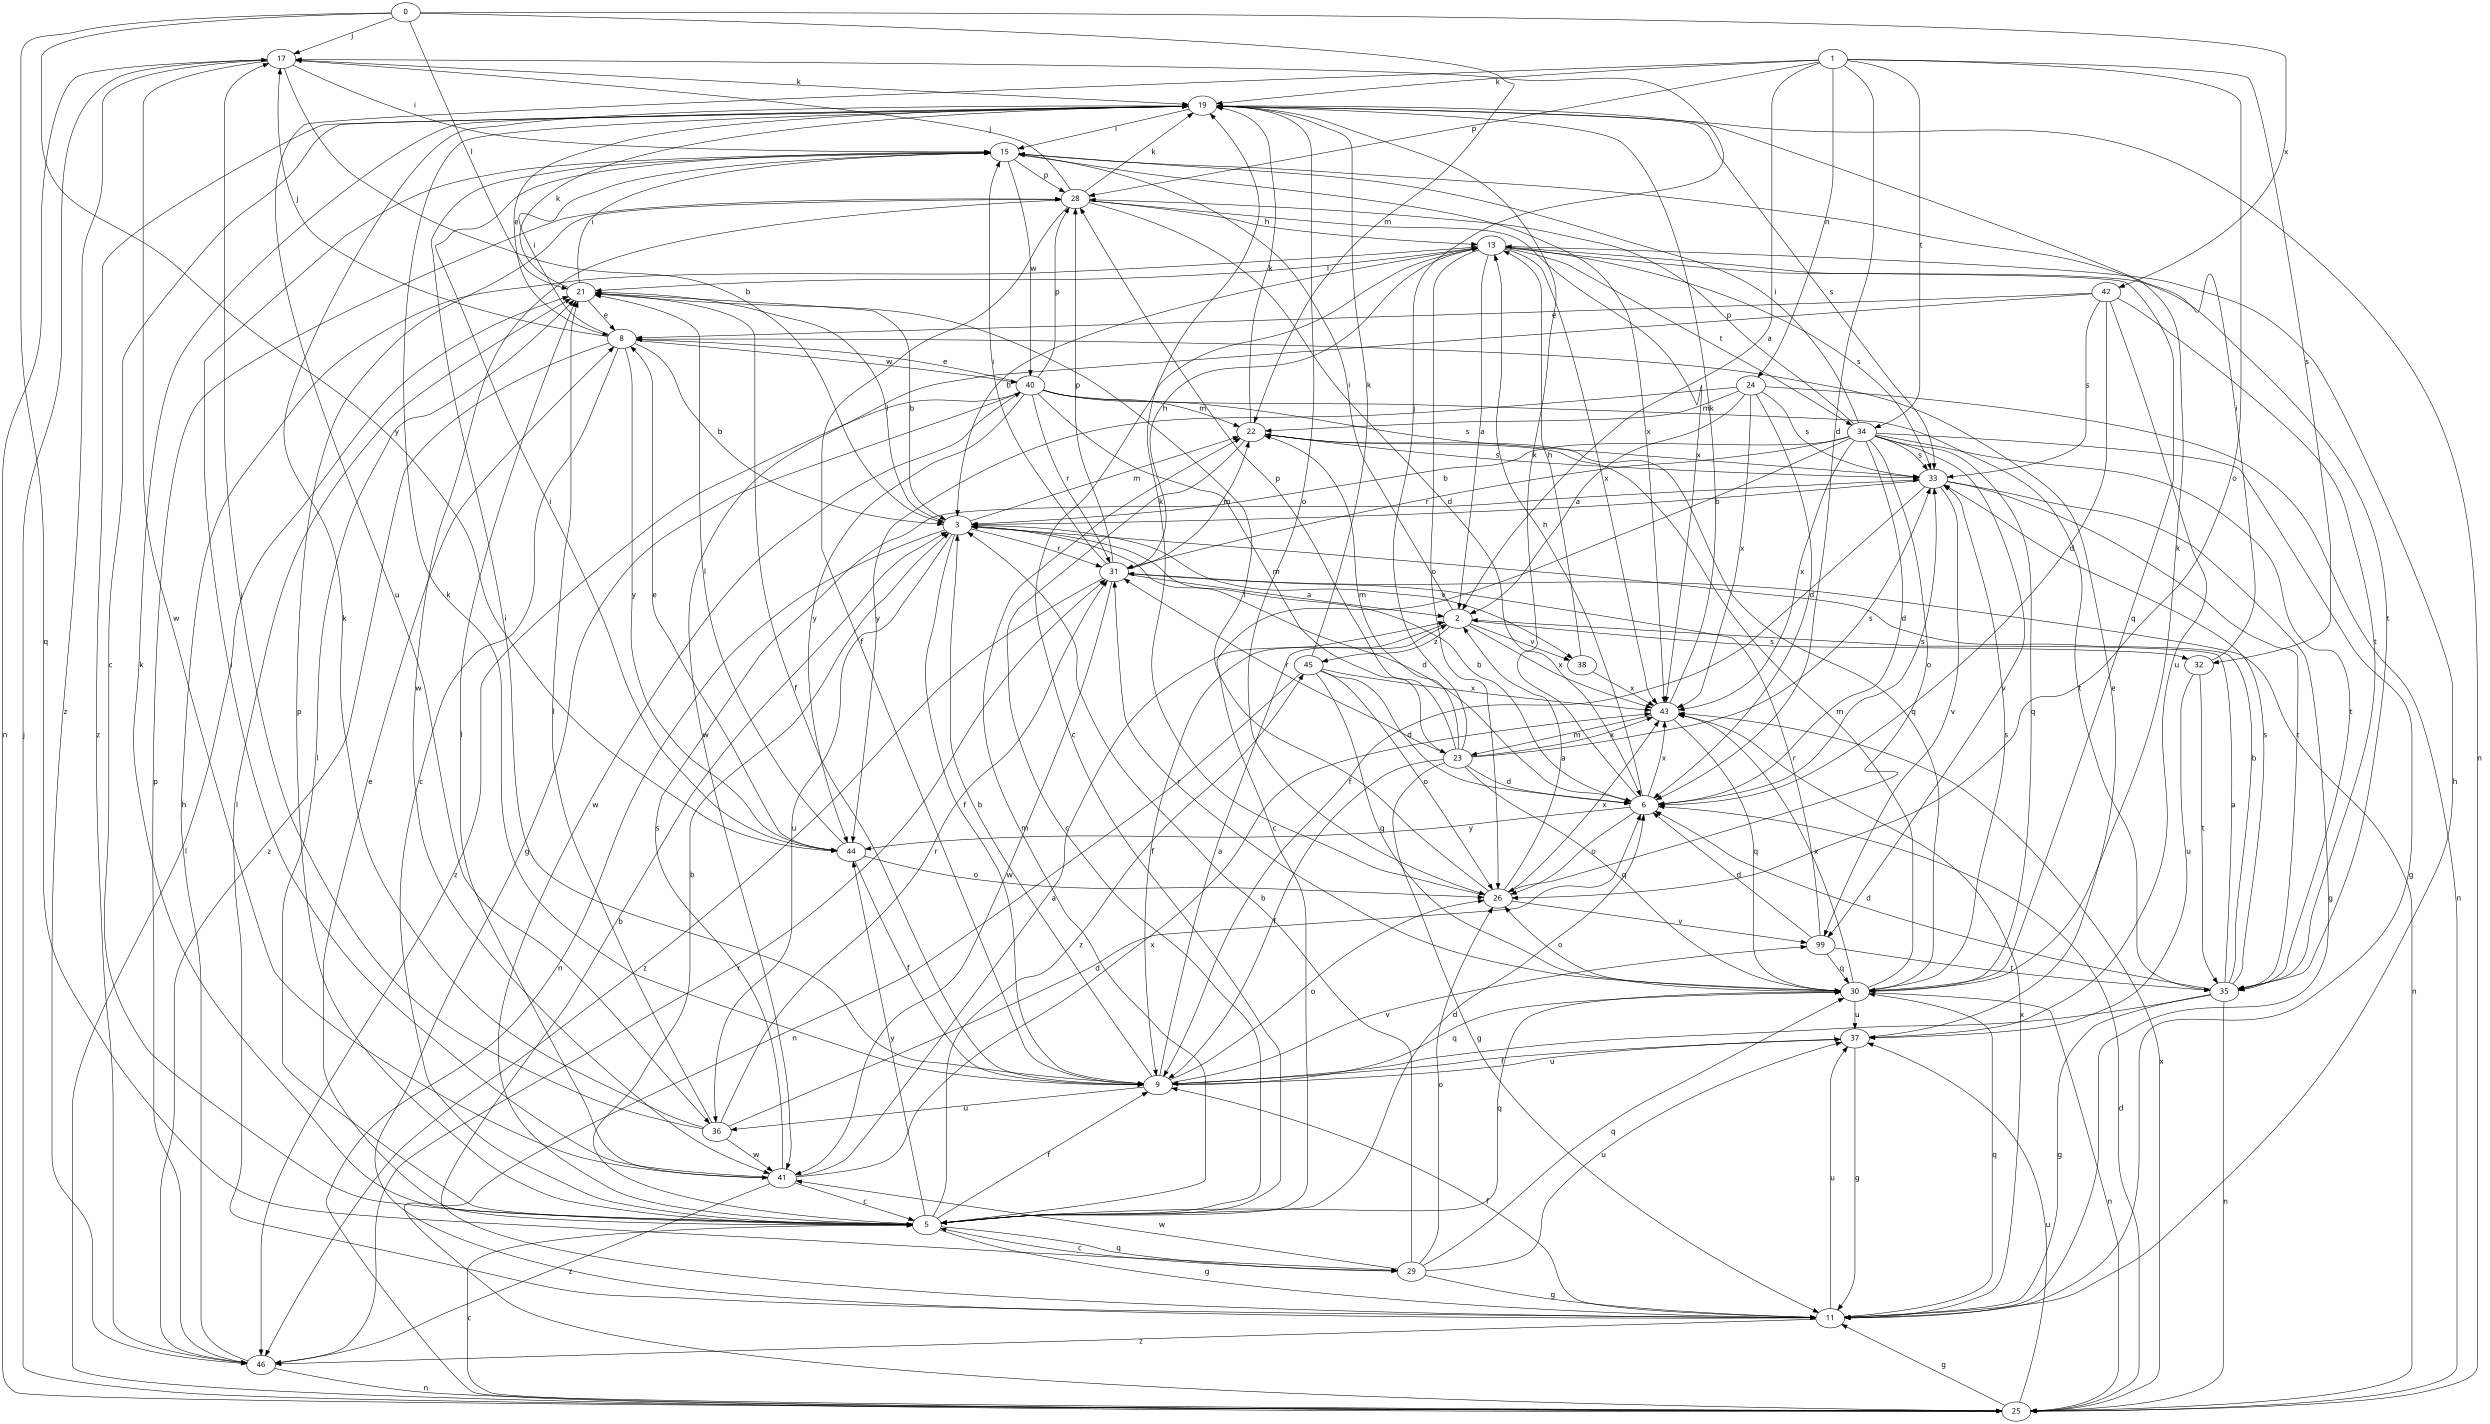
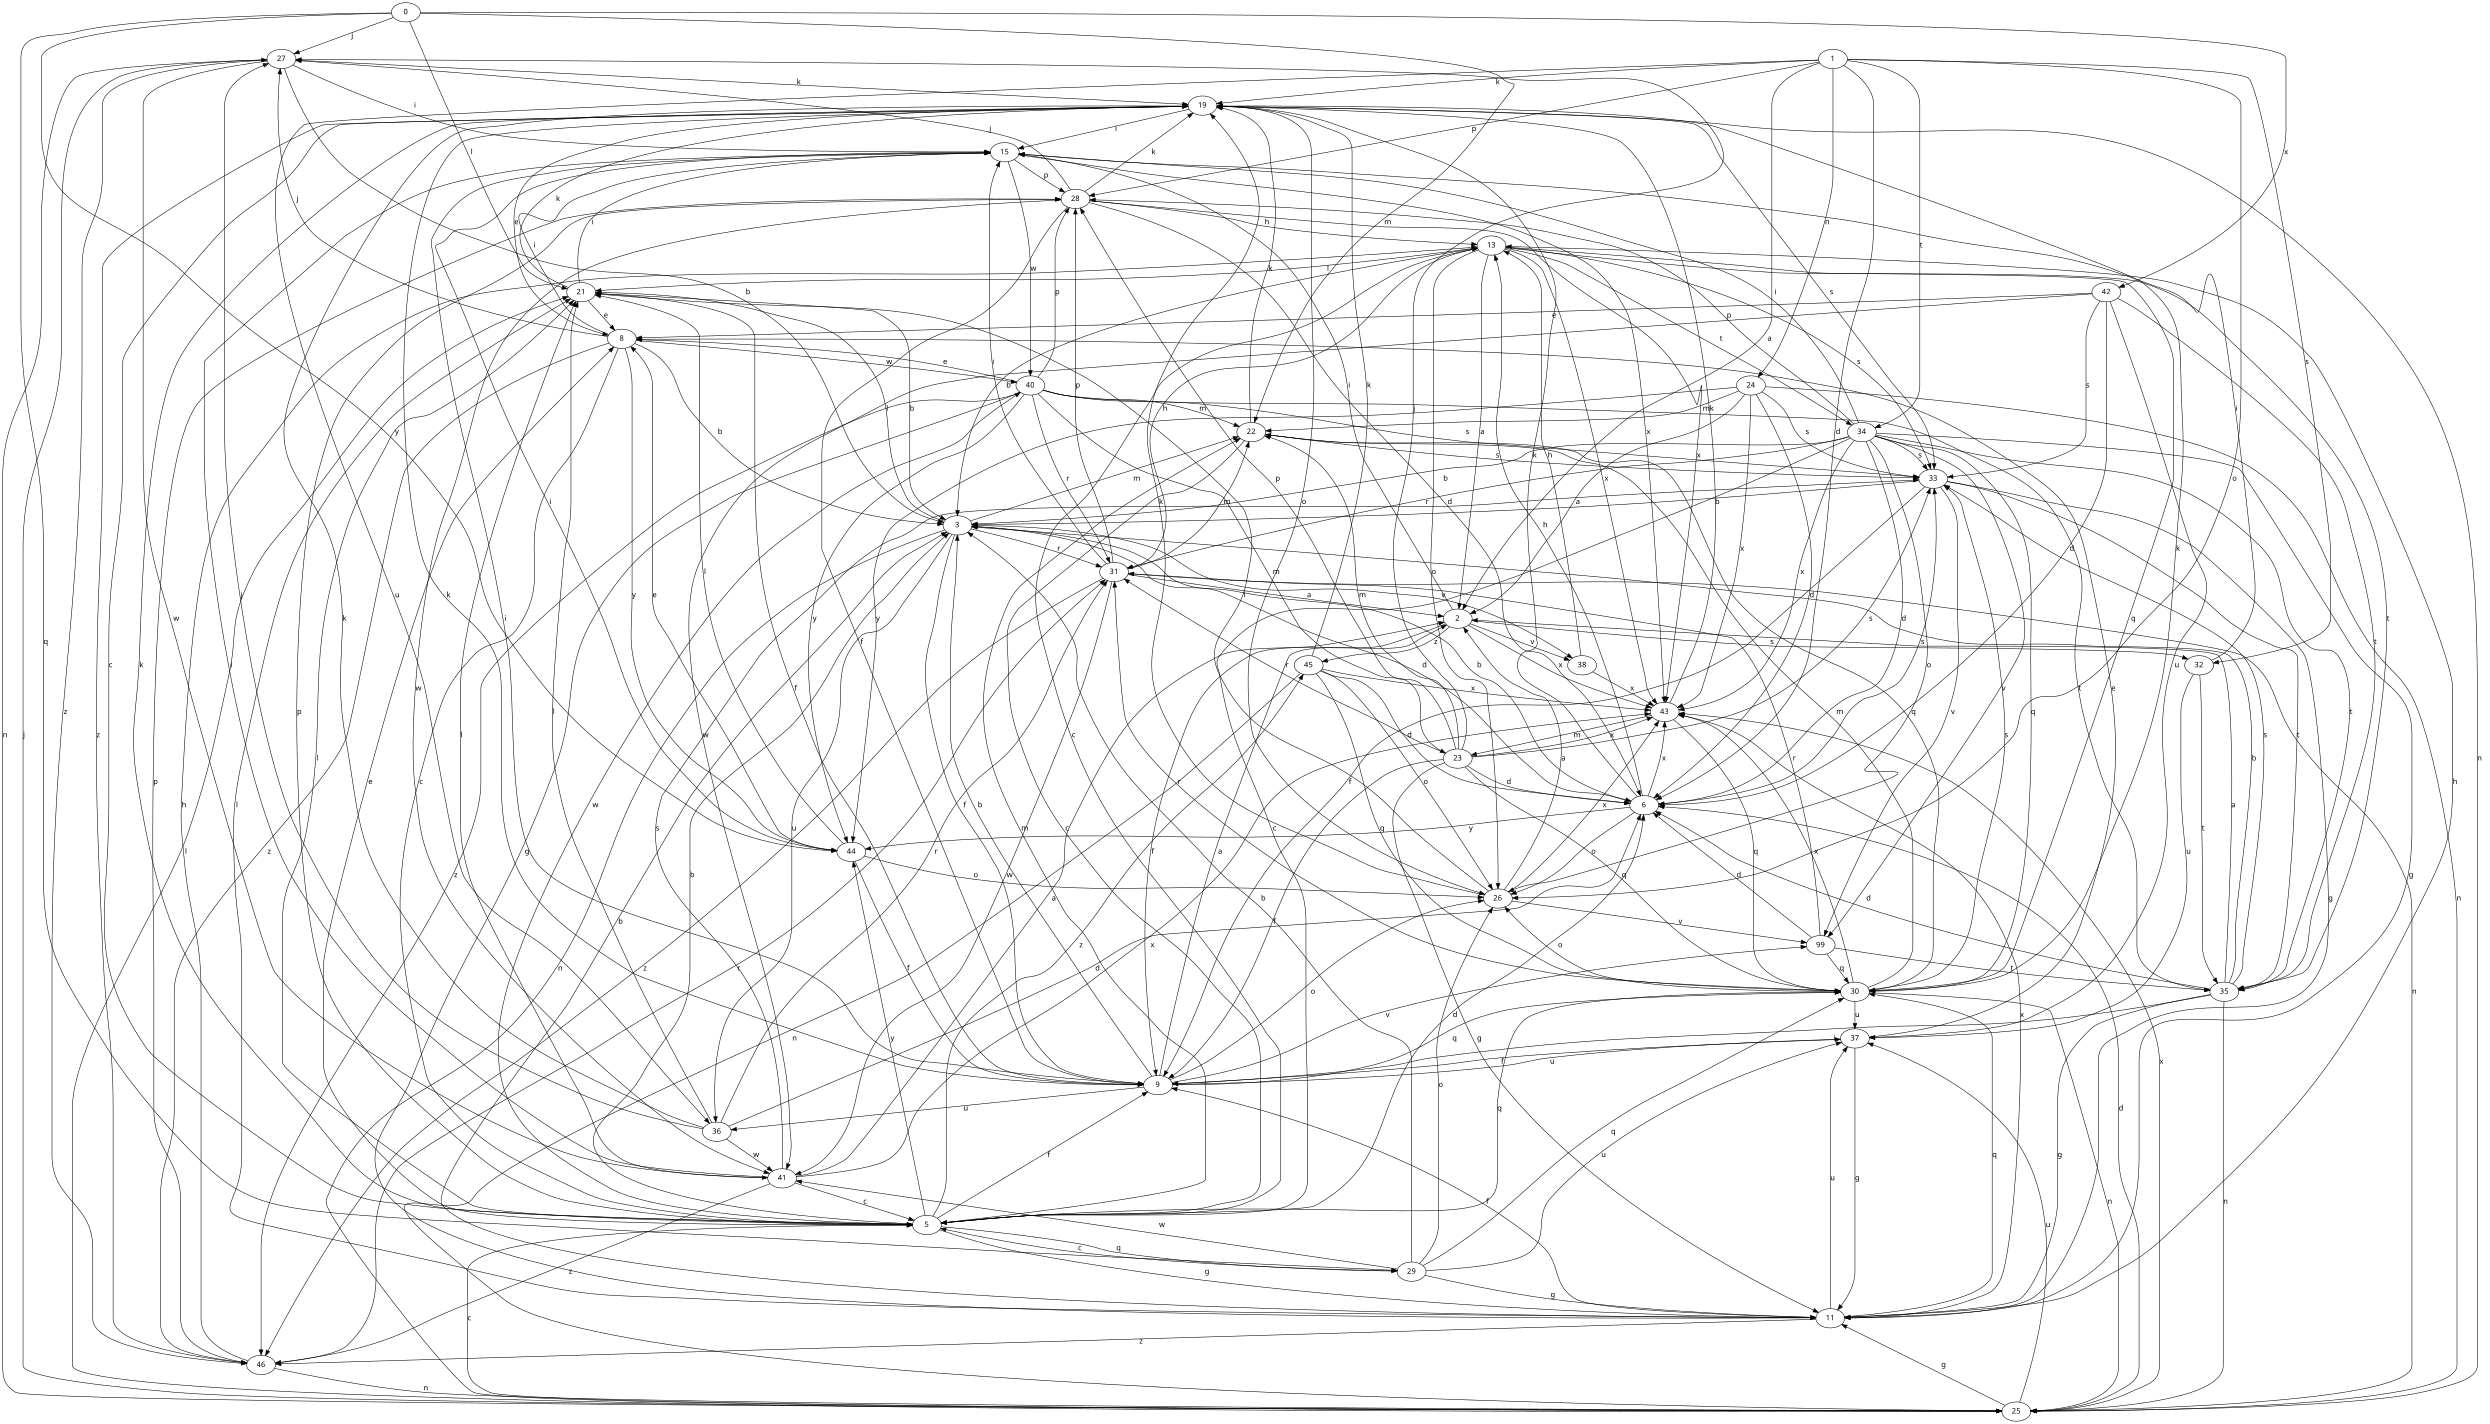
(281, 59) -> (281, 59)
